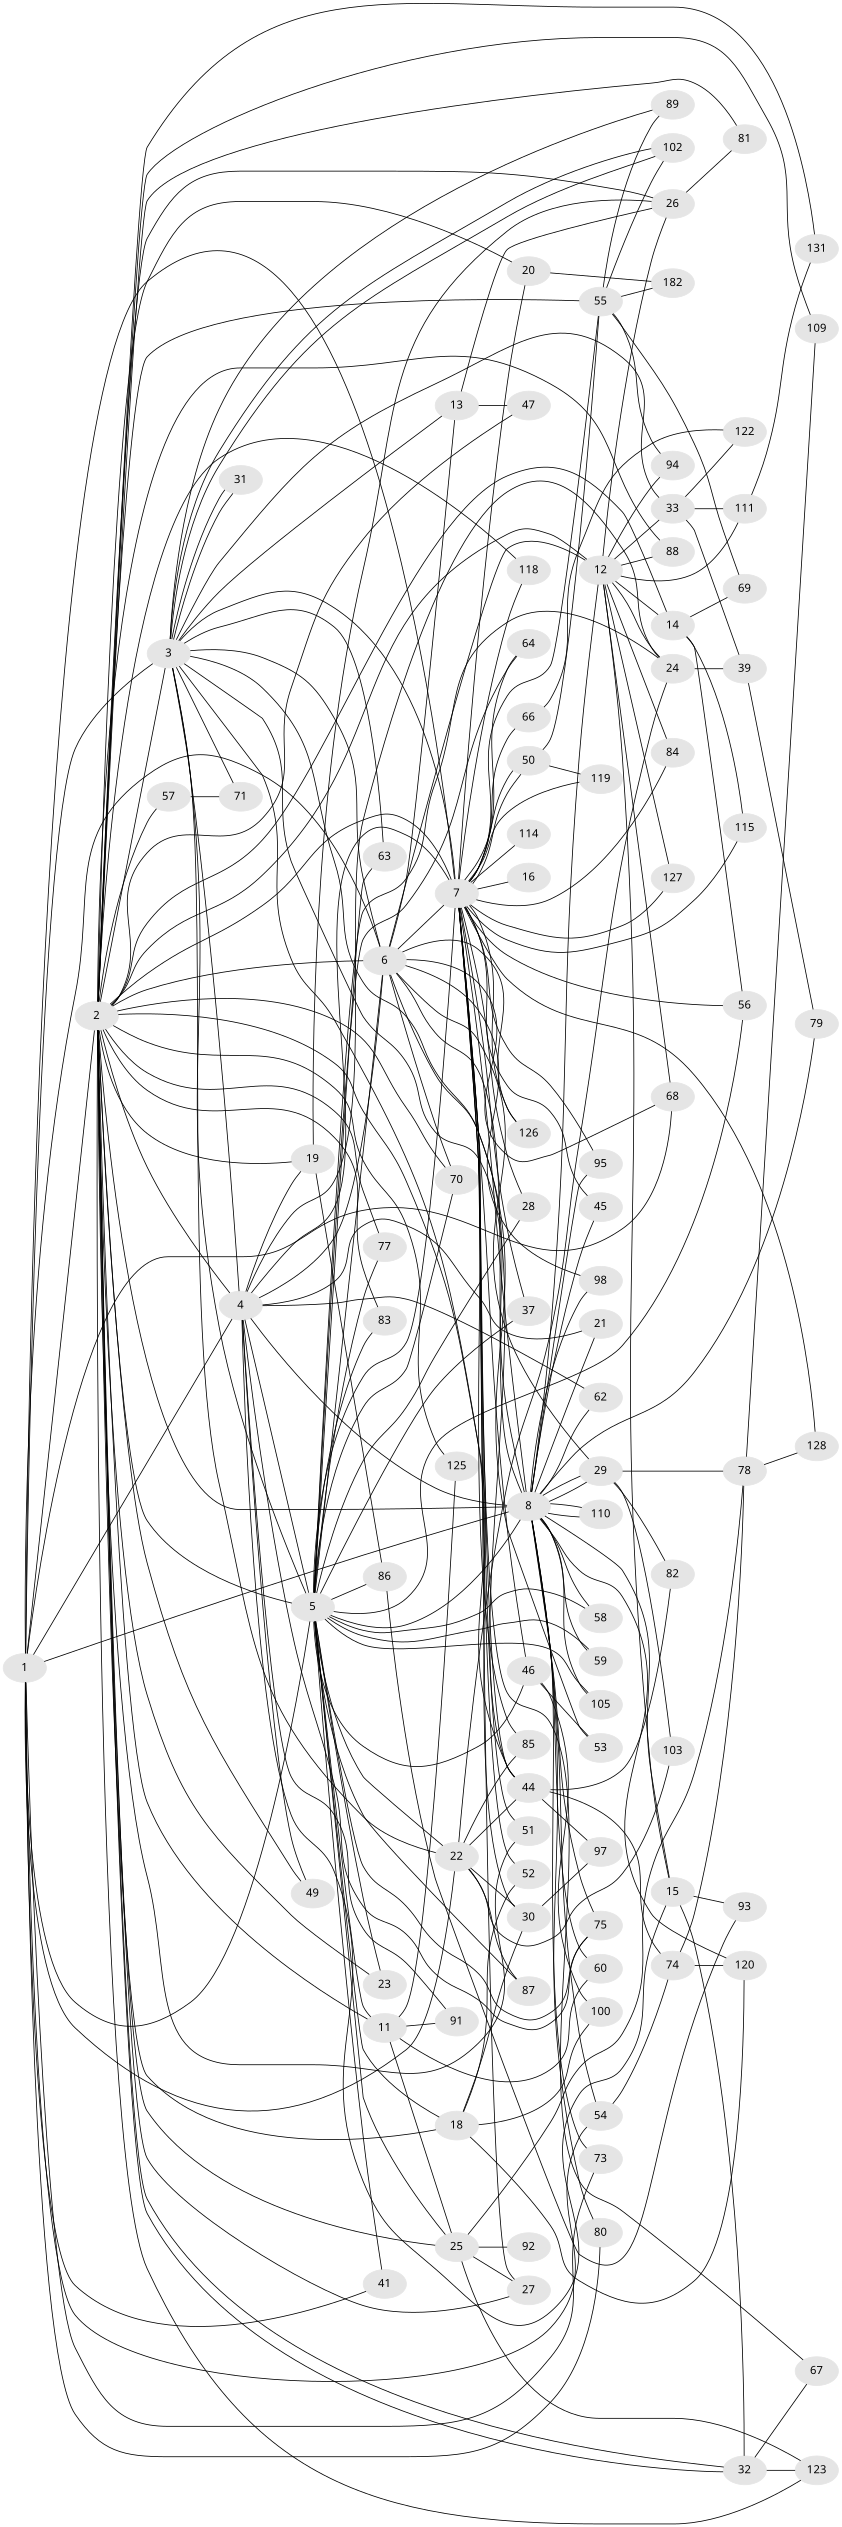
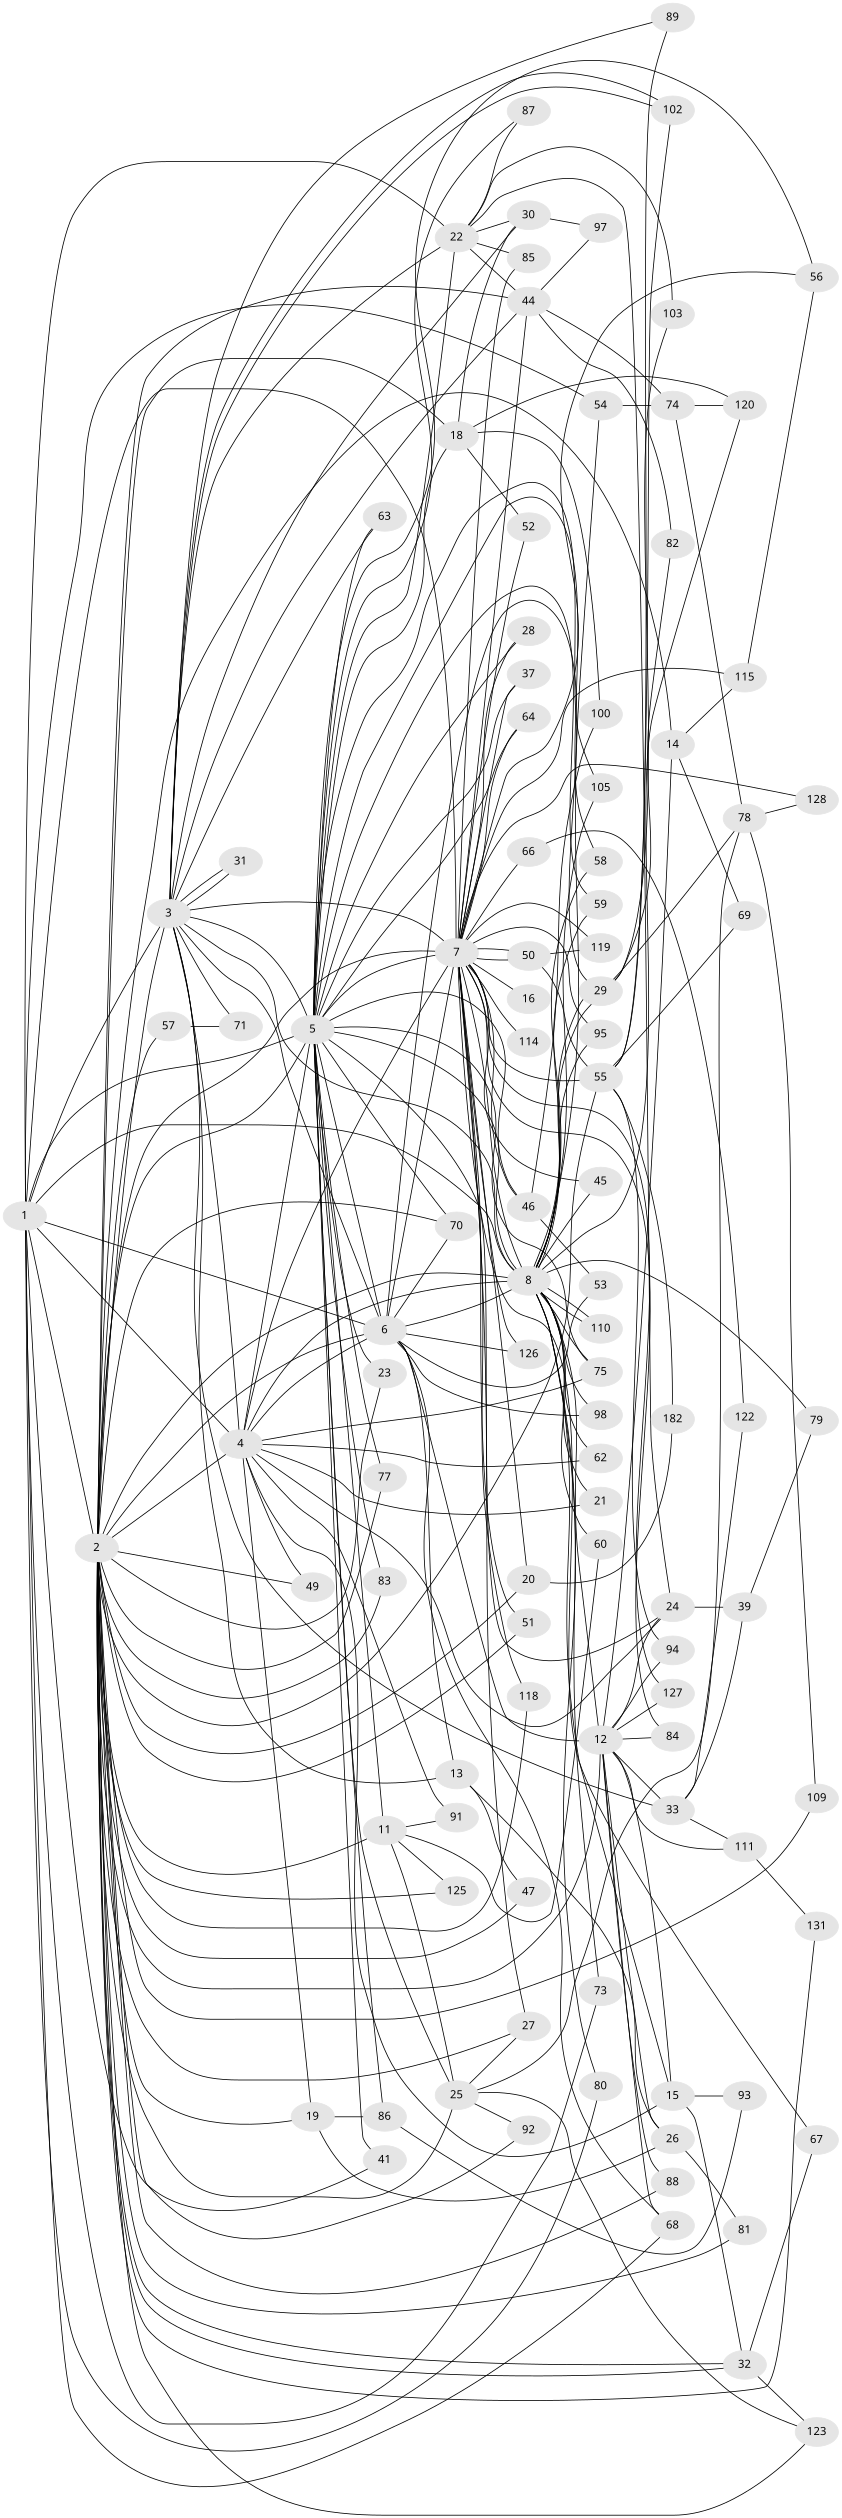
(155, 224) -> (180, 2214)
(718, 813) -> (781, 478)
